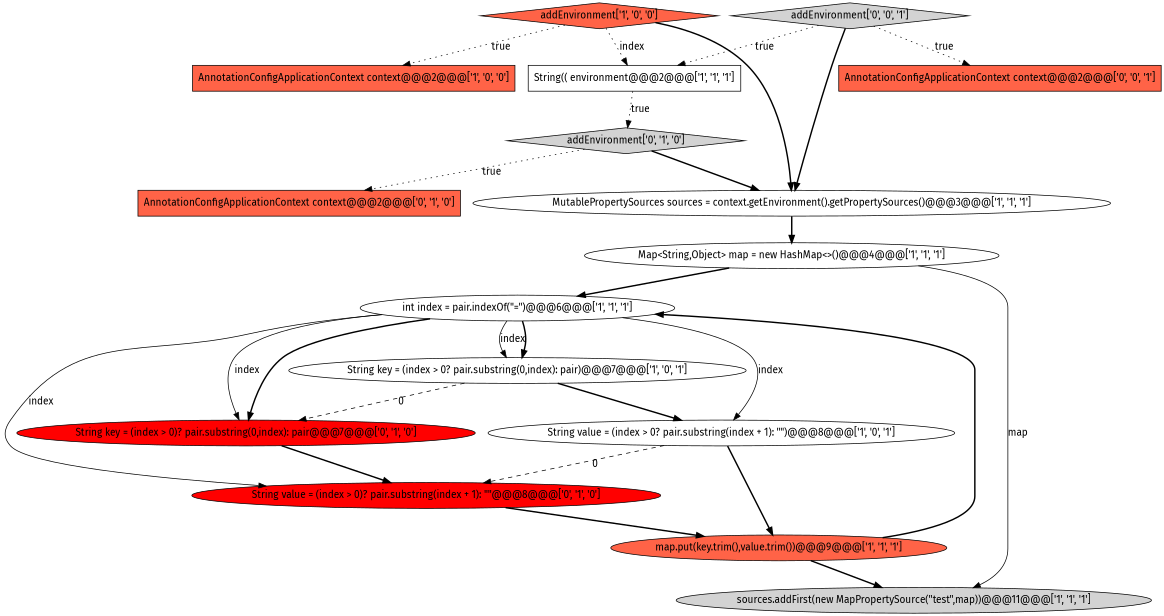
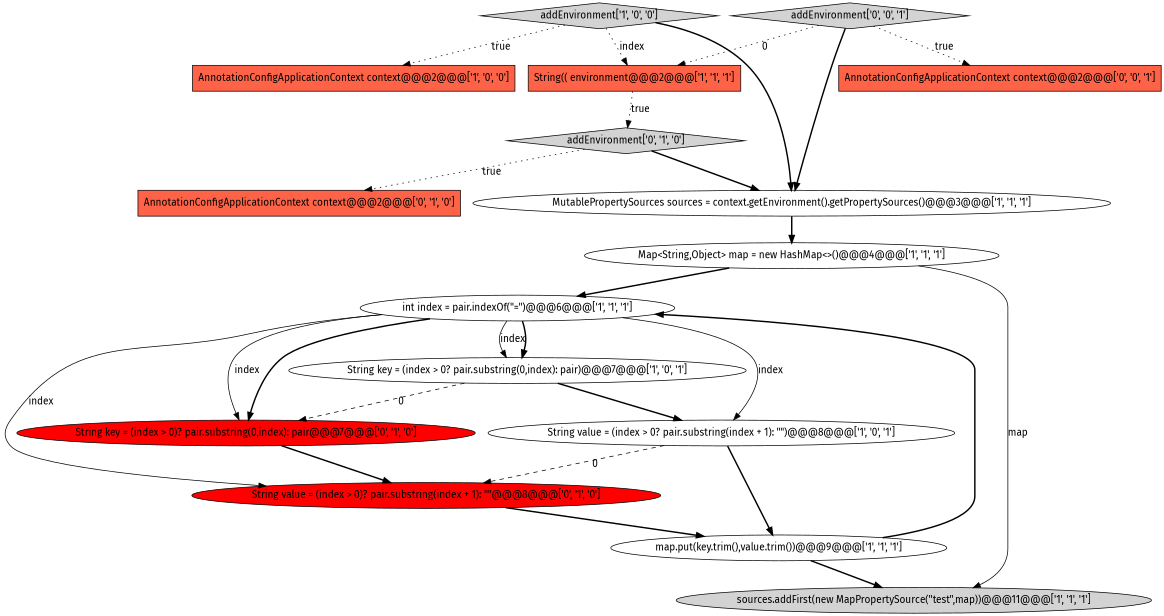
(599, 16) -> (599, 16)
(765, 47) -> (765, 47)
(634, 78) -> (634, 78)
(779, 548) -> (779, 548)
